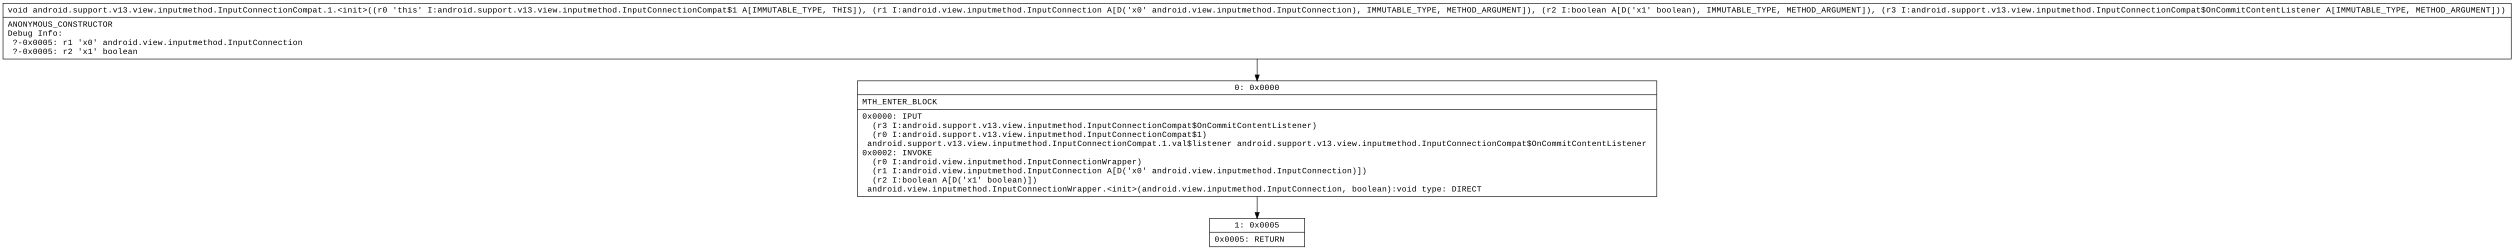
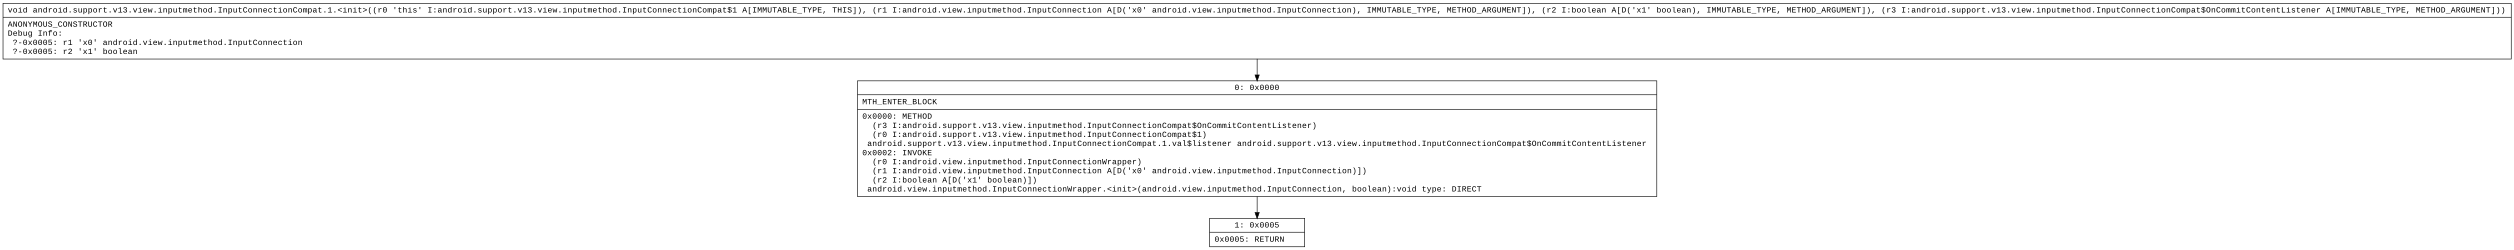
(897, 116) -> (903, 116)
